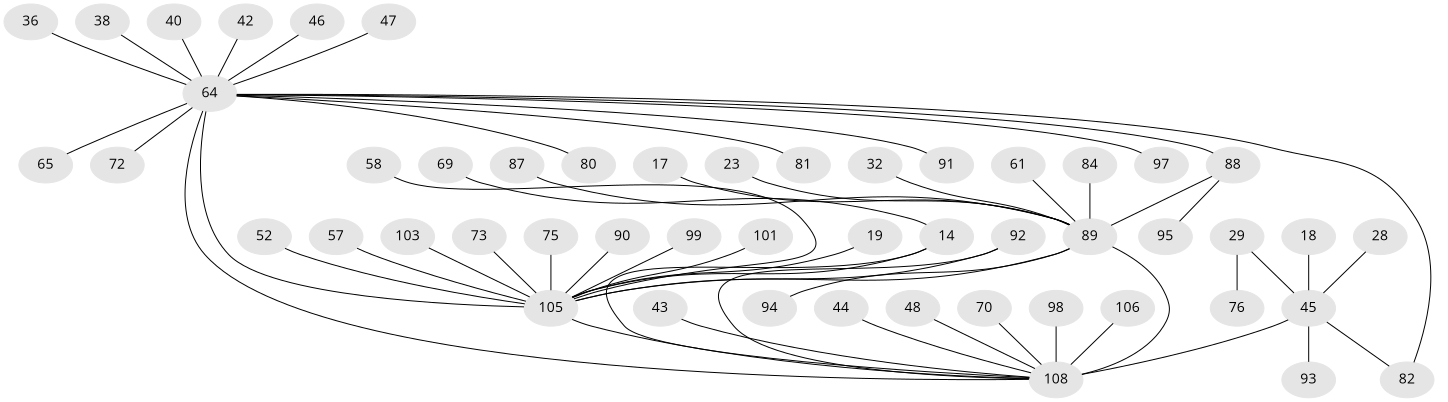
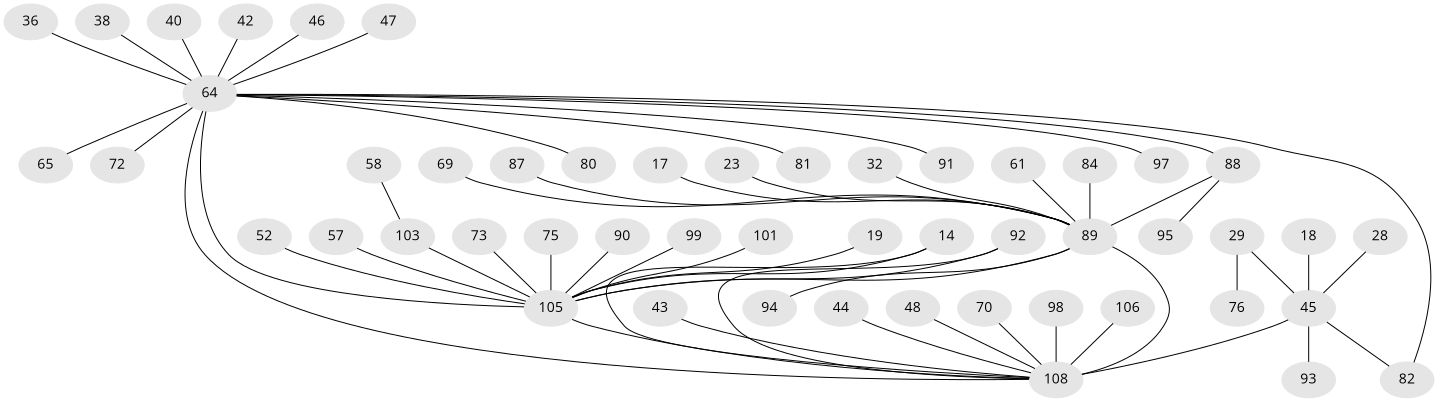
(615, 203) -> (646, 206)
(789, 211) -> (391, 201)
